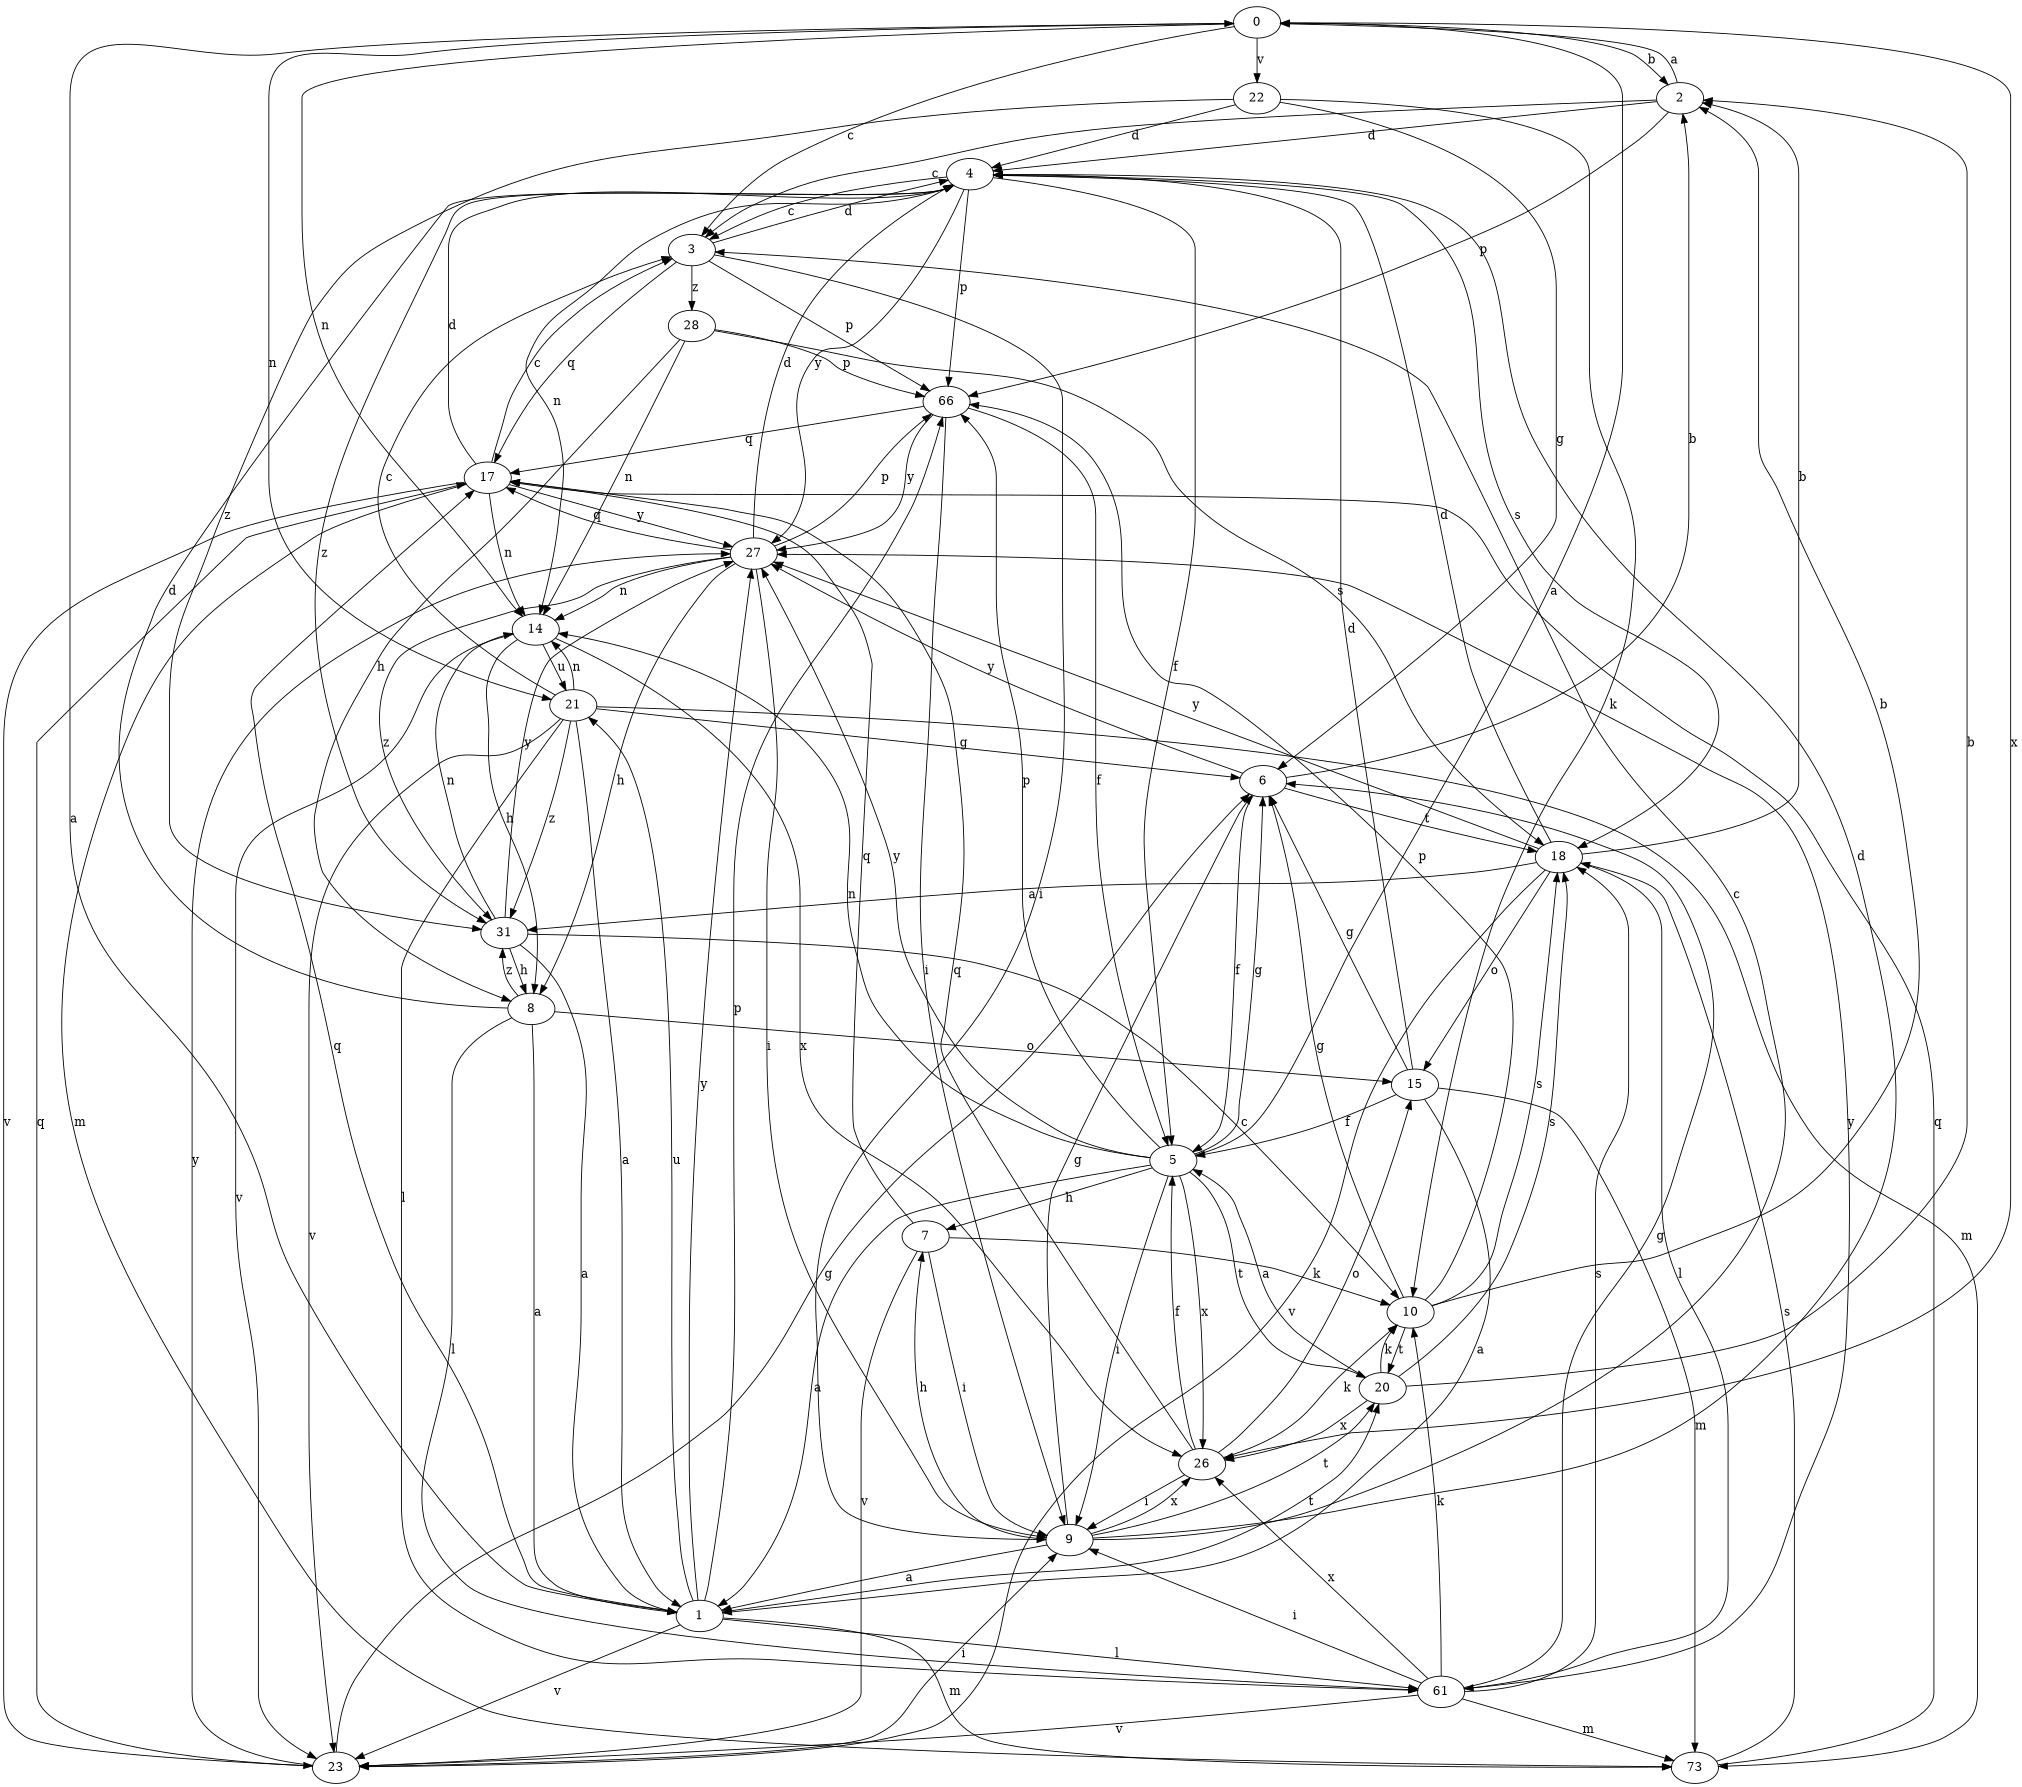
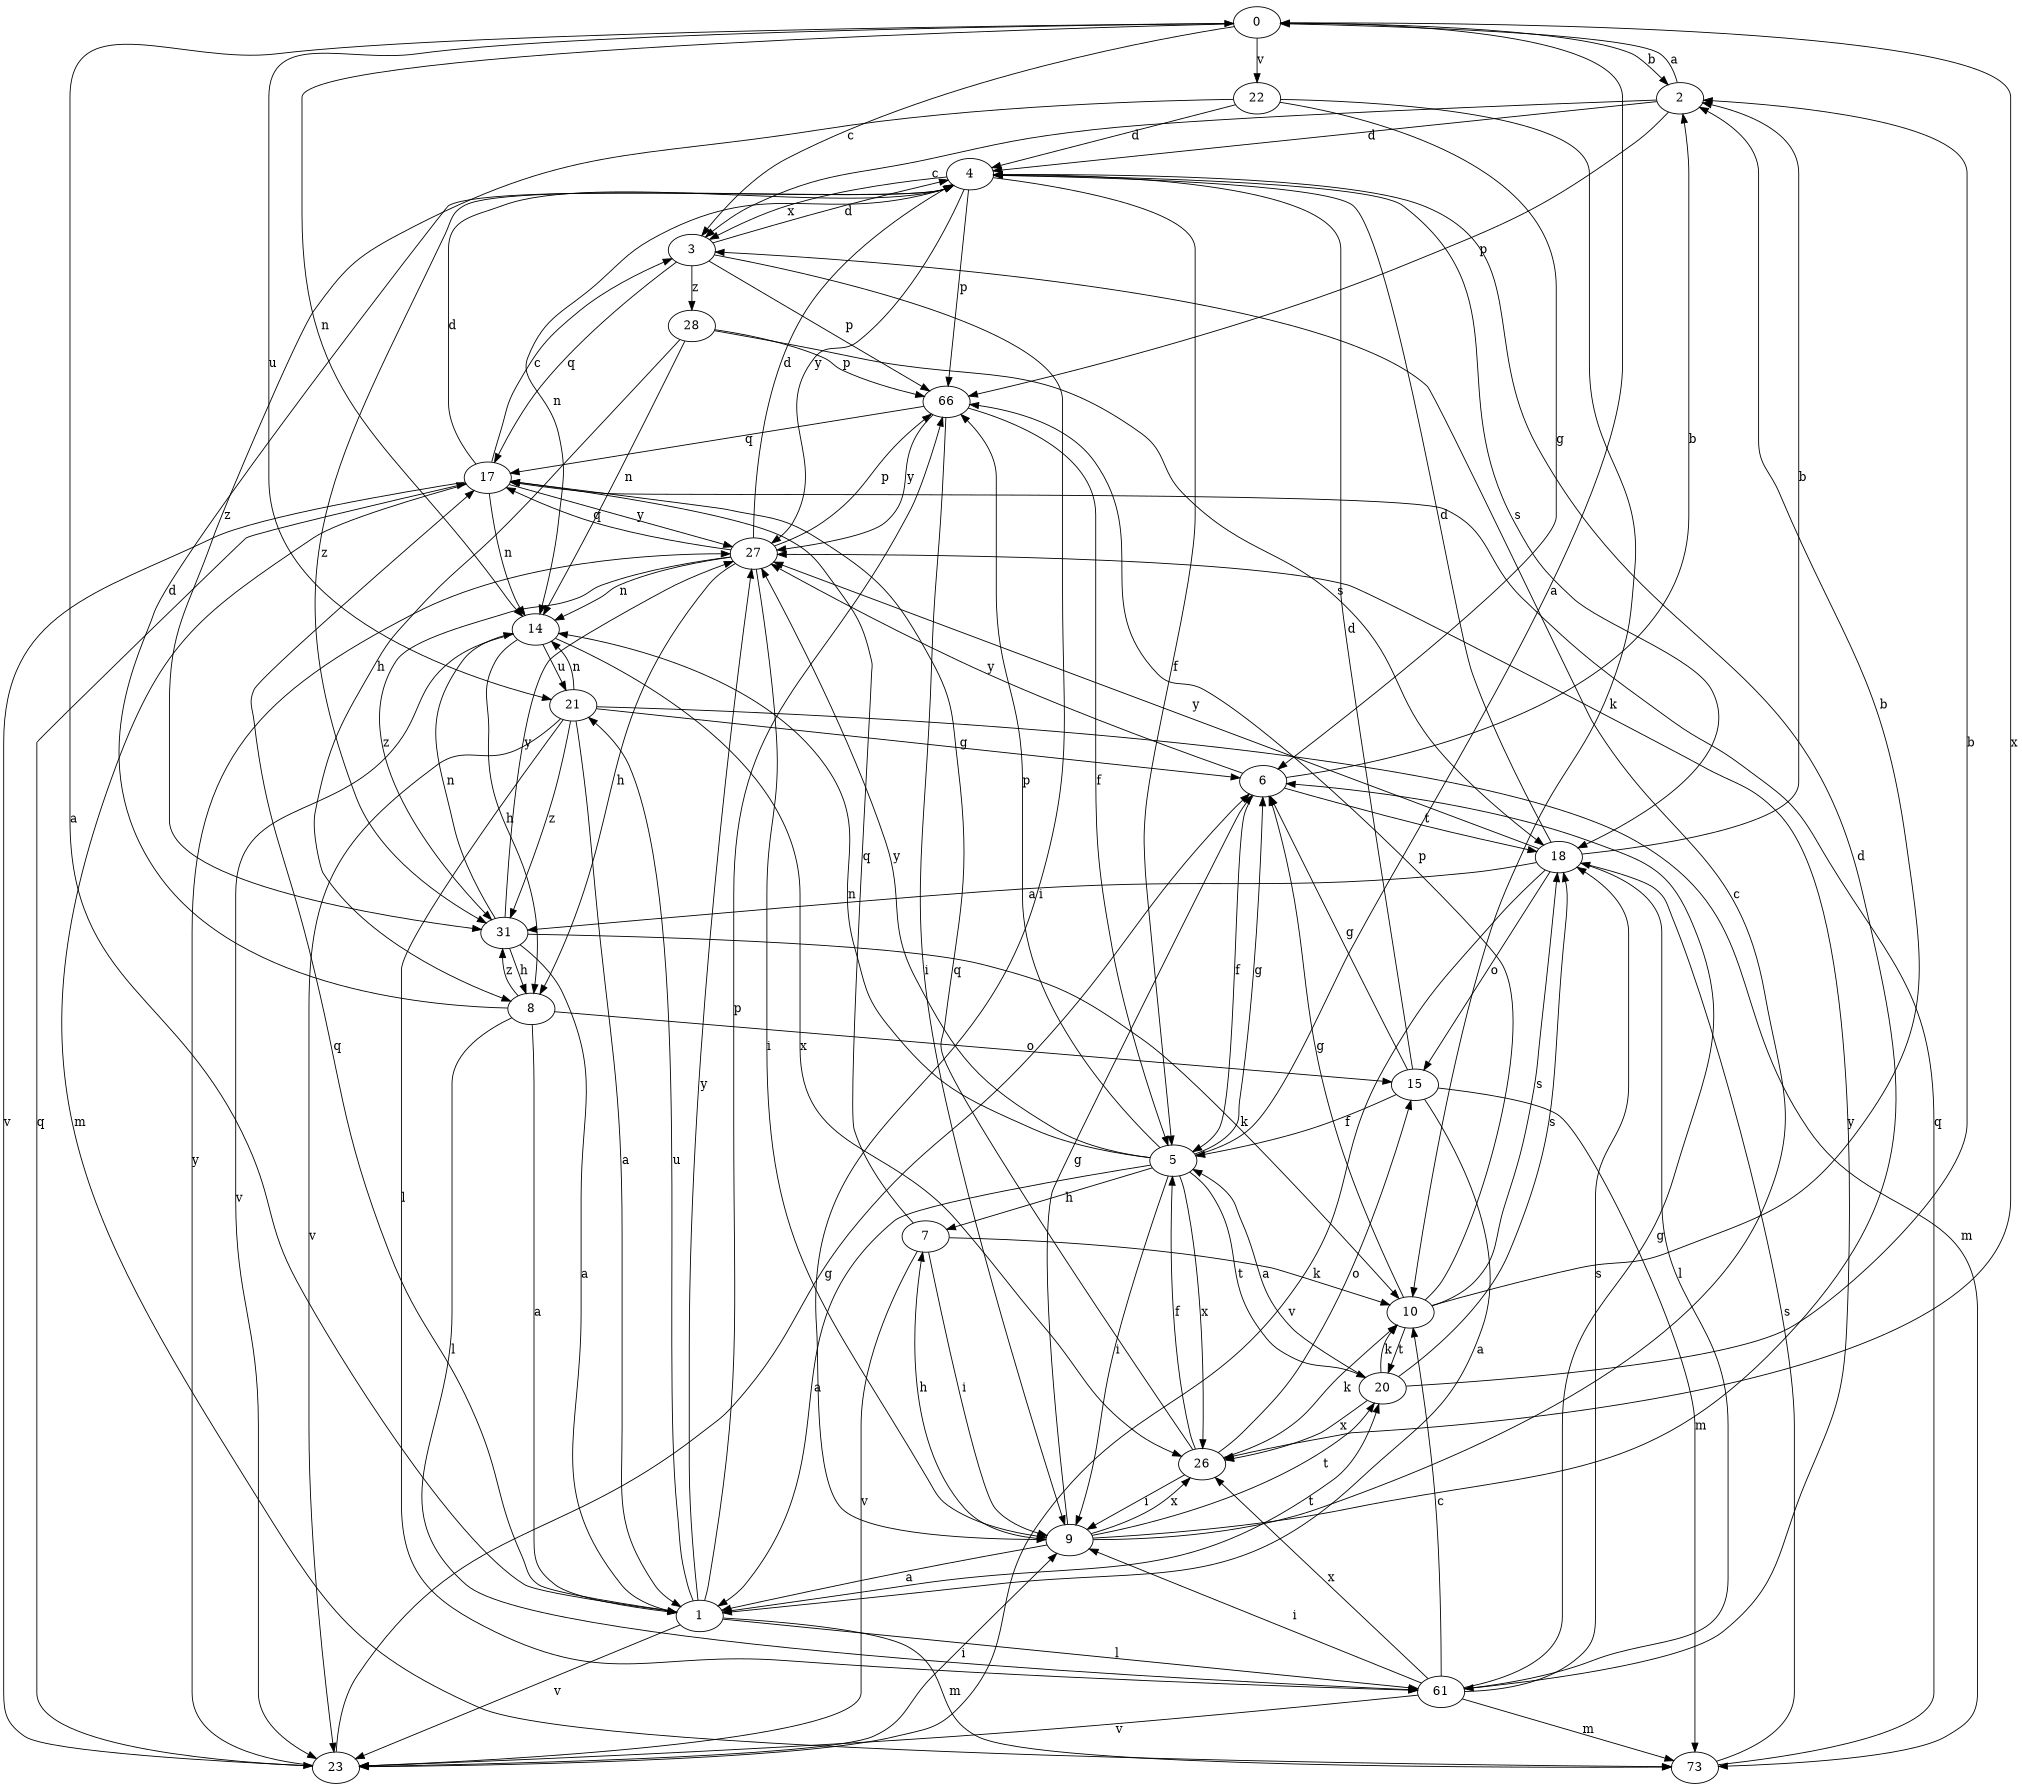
(791, 212) -> (791, 212)
(273, 364) -> (273, 364)
(395, 442) -> none
(1244, 1123) -> (1244, 1123)
(1441, 1502) -> (1441, 1502)
